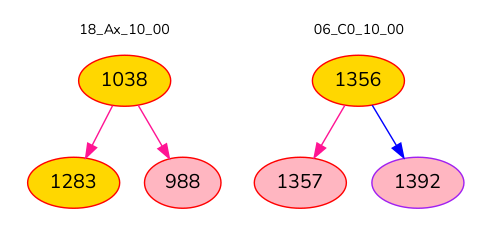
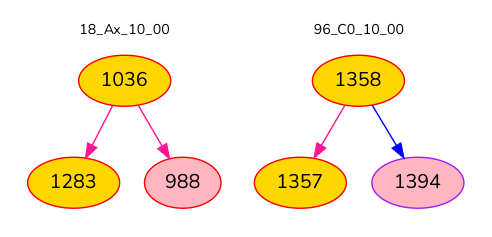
(359, 30) -> (359, 30)
(125, 81) -> (125, 81)
(358, 81) -> (358, 81)
(300, 183) -> (300, 183)
(418, 183) -> (418, 183)
